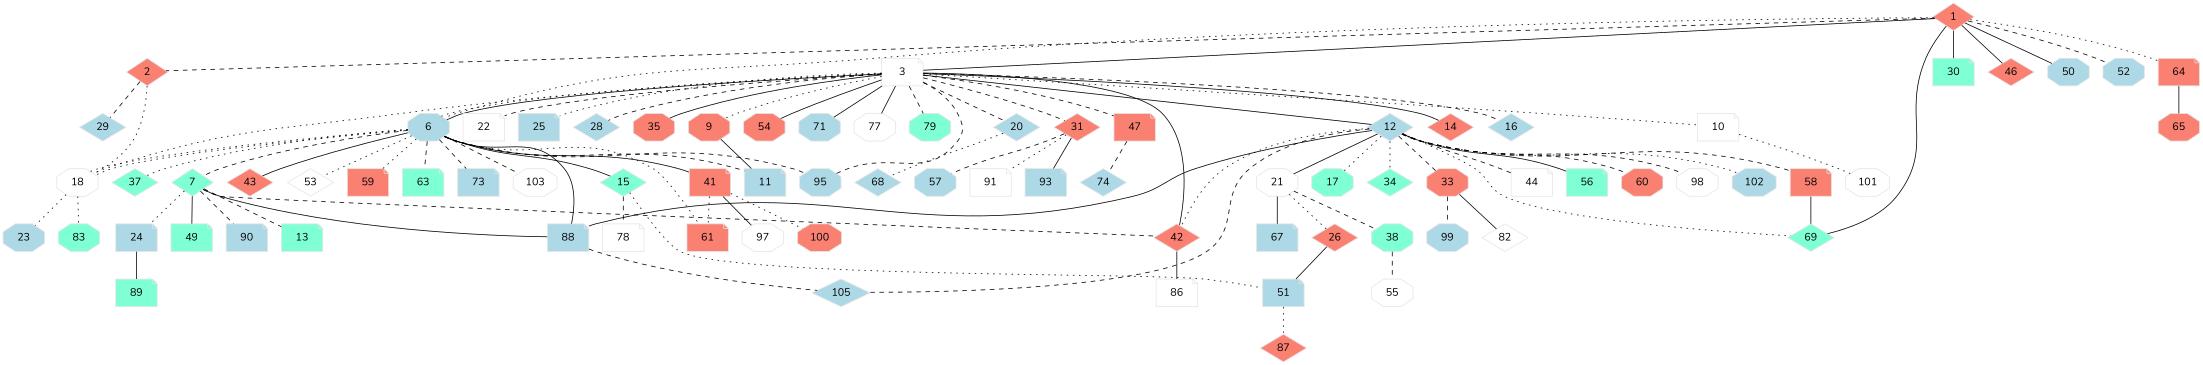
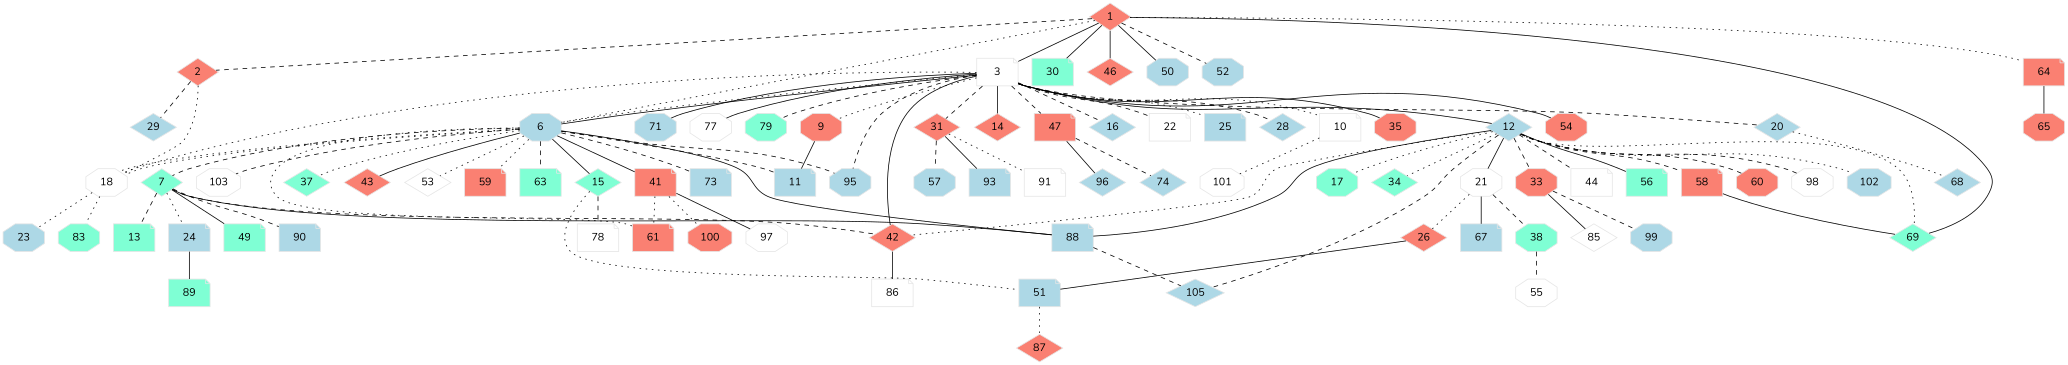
none -> (1102, 182)
(1505, 238) -> (1594, 238)
